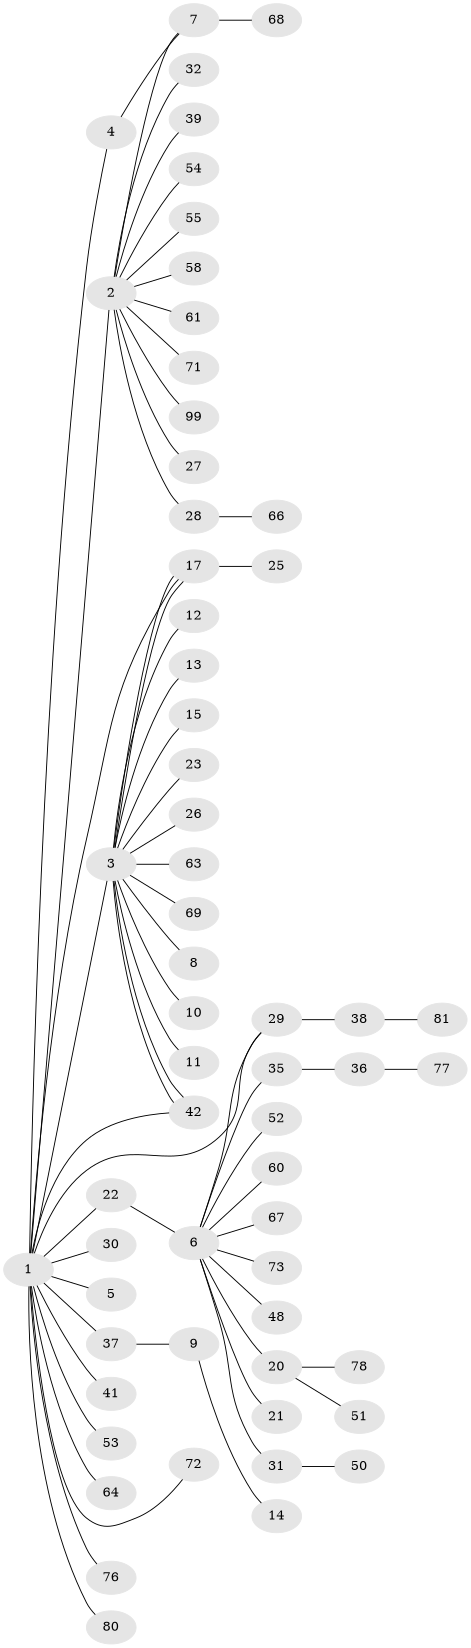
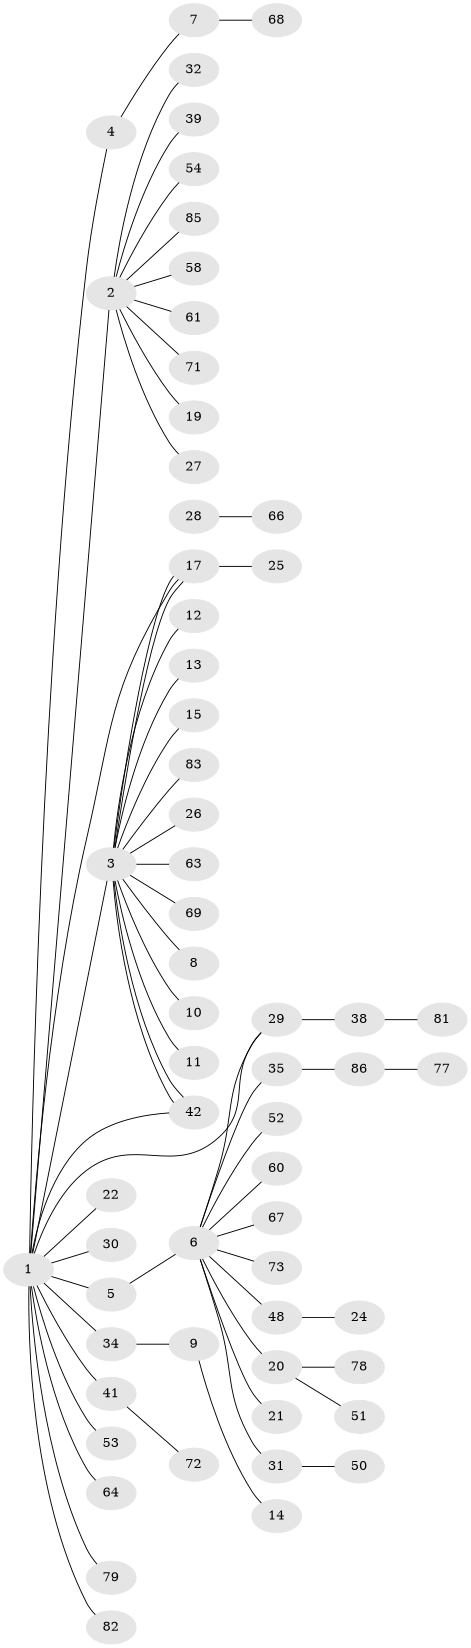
(139, 146) -> none
(194, 219) -> (194, 219)
(136, 411) -> none
(194, 417) -> (194, 417)
(194, 765) -> (194, 765)
(360, 1069) -> (360, 1069)
(153, 1219) -> (153, 1269)
none -> (360, 1318)
(111, 1344) -> (111, 1344)
(75, 1503) -> (153, 1429)
(111, 1578) -> (111, 1578)
(111, 1627) -> (111, 1627)
